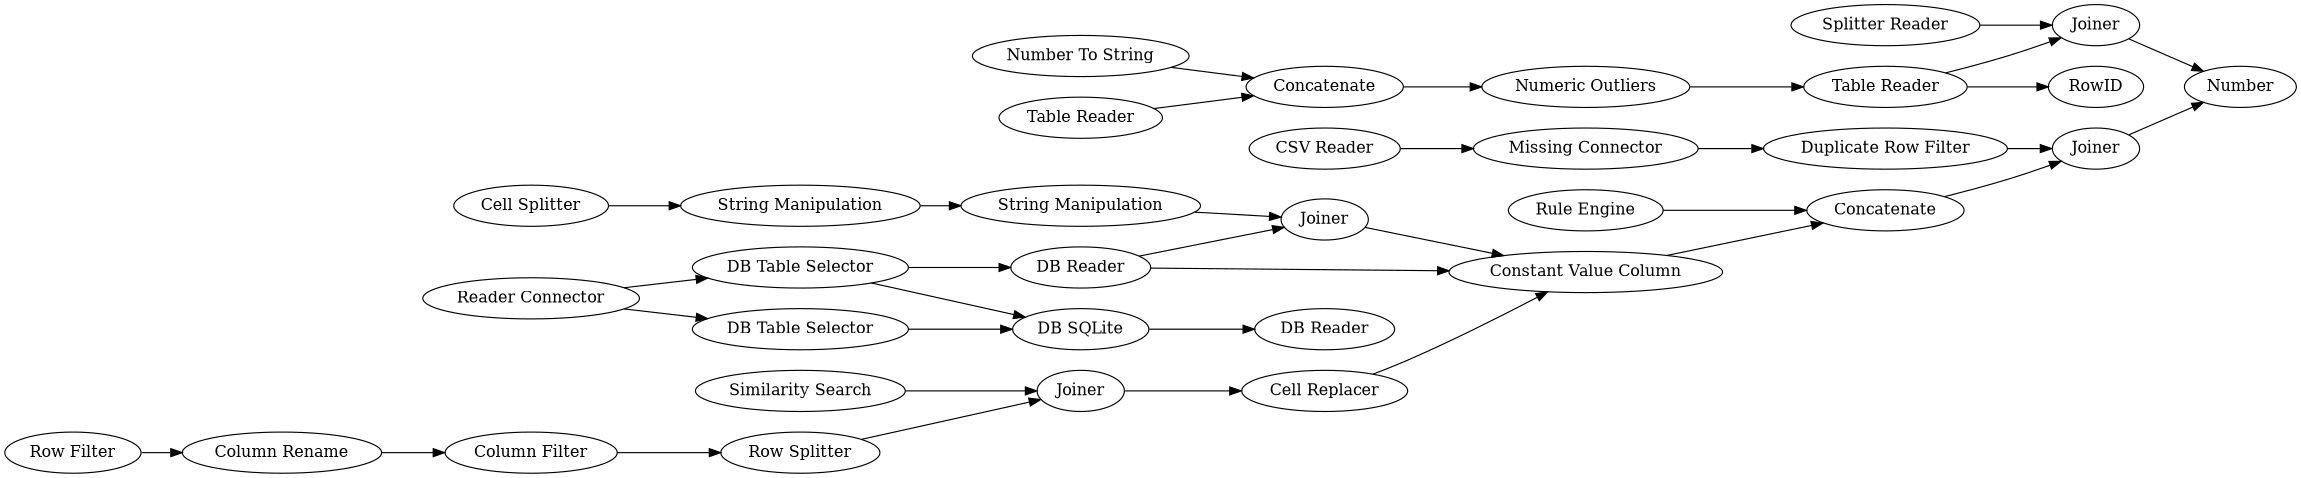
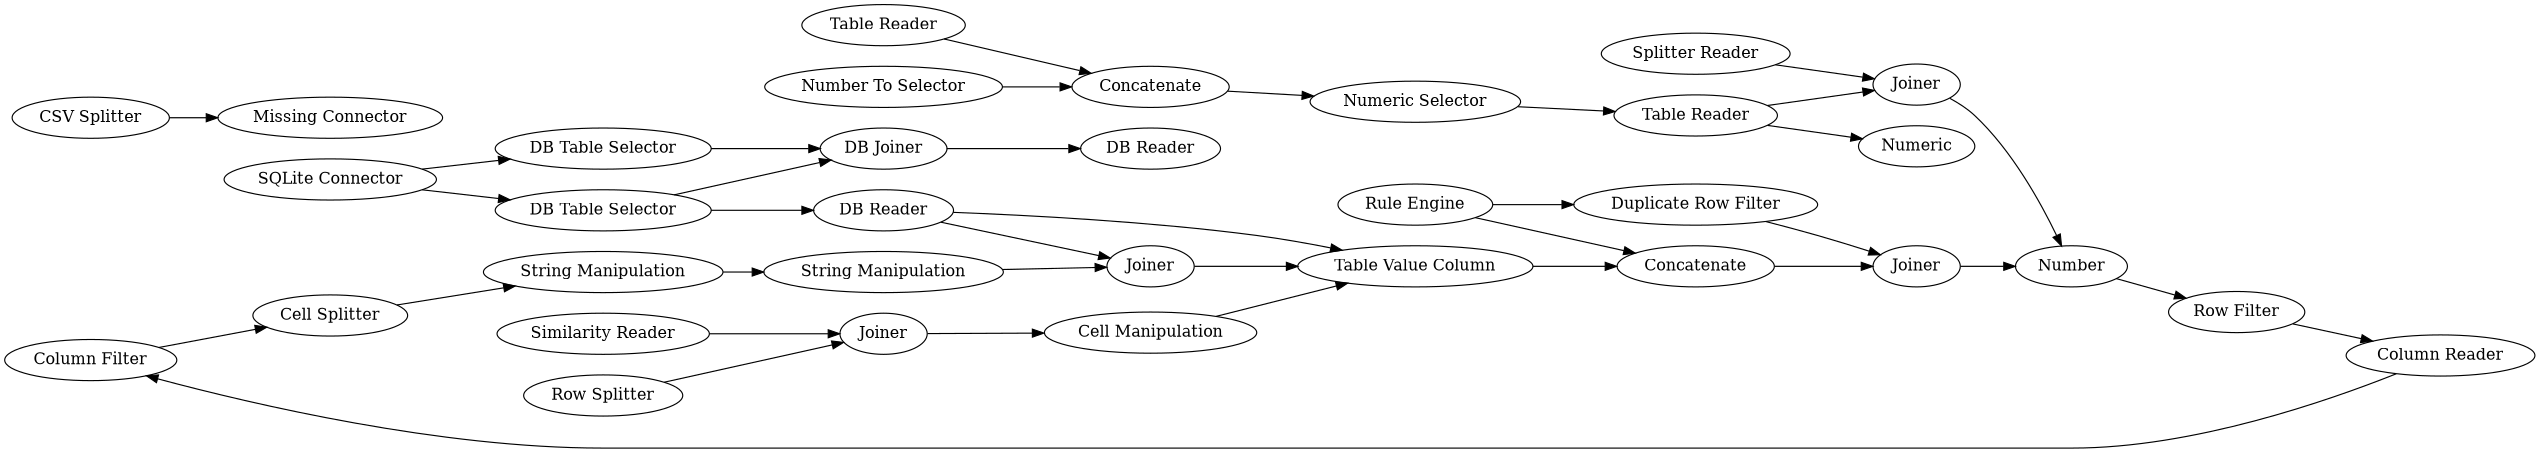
(1081, 56) -> (884, 87)
(1586, 87) -> (1415, 102)
(2096, 87) -> (1917, 146)
(1325, 149) -> (91, 118)
(1725, 149) -> (1527, 205)
(1586, 272) -> (1415, 266)
none -> (2146, 287)
(531, 298) -> (330, 179)
(1081, 329) -> (884, 149)
(800, 391) -> (603, 334)
(1325, 391) -> (1151, 333)
(282, 453) -> (2441, 355)
(663, 453) -> (207, 338)
